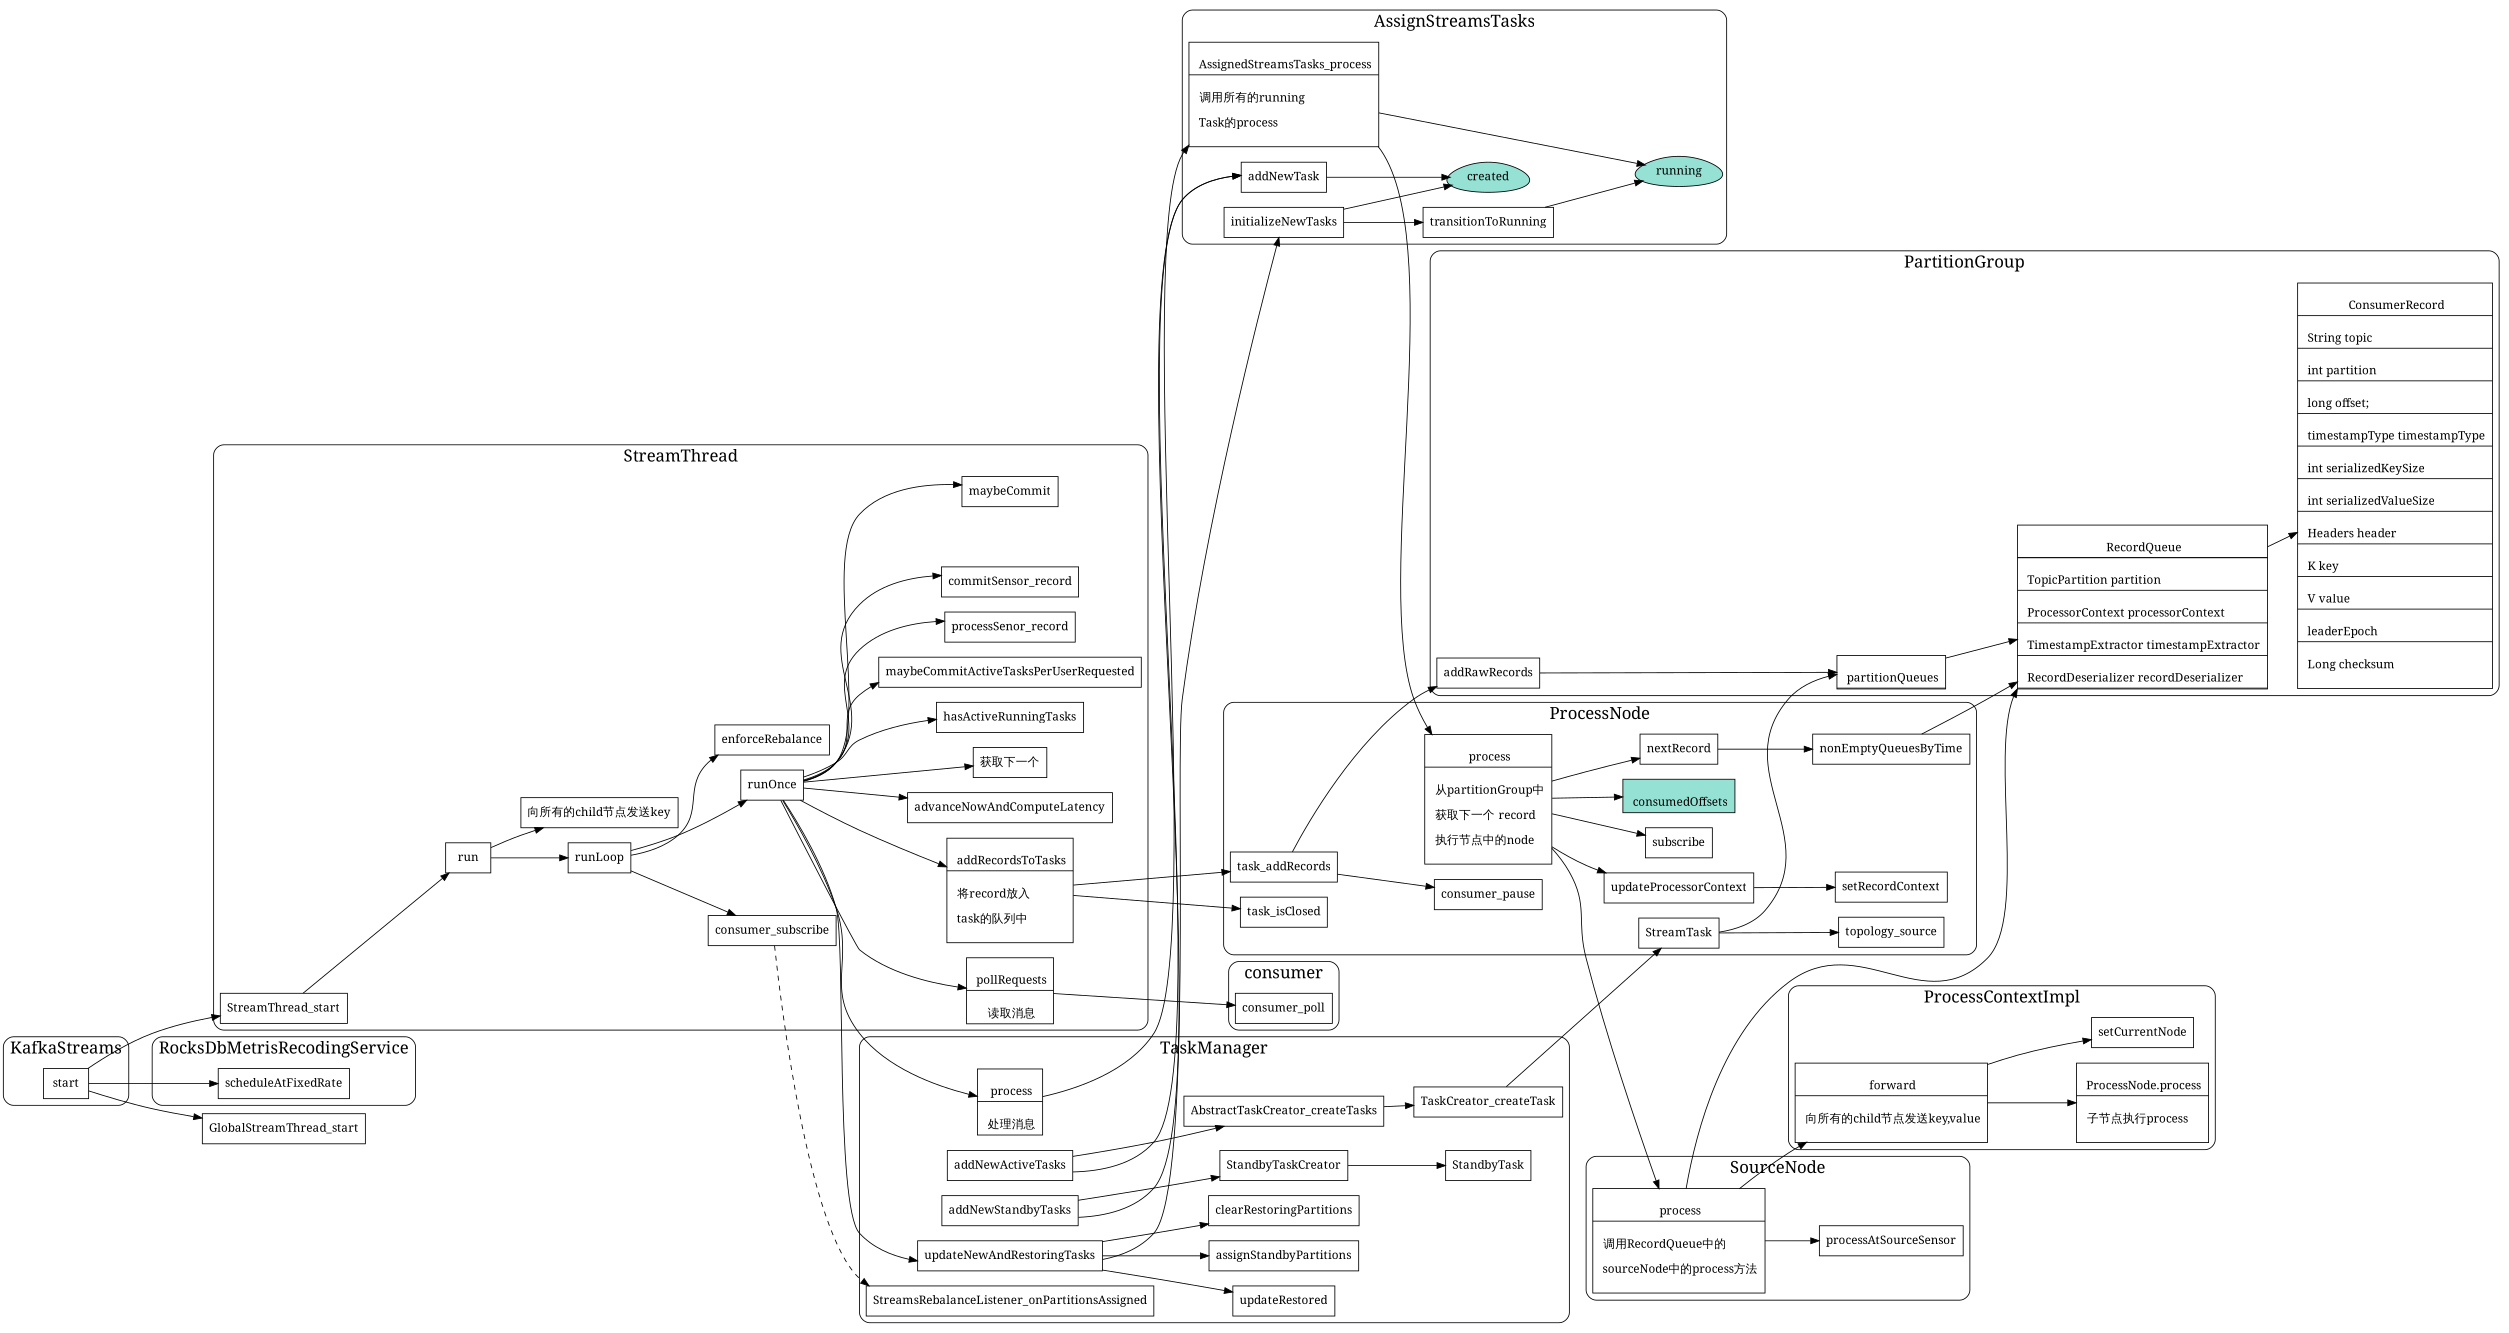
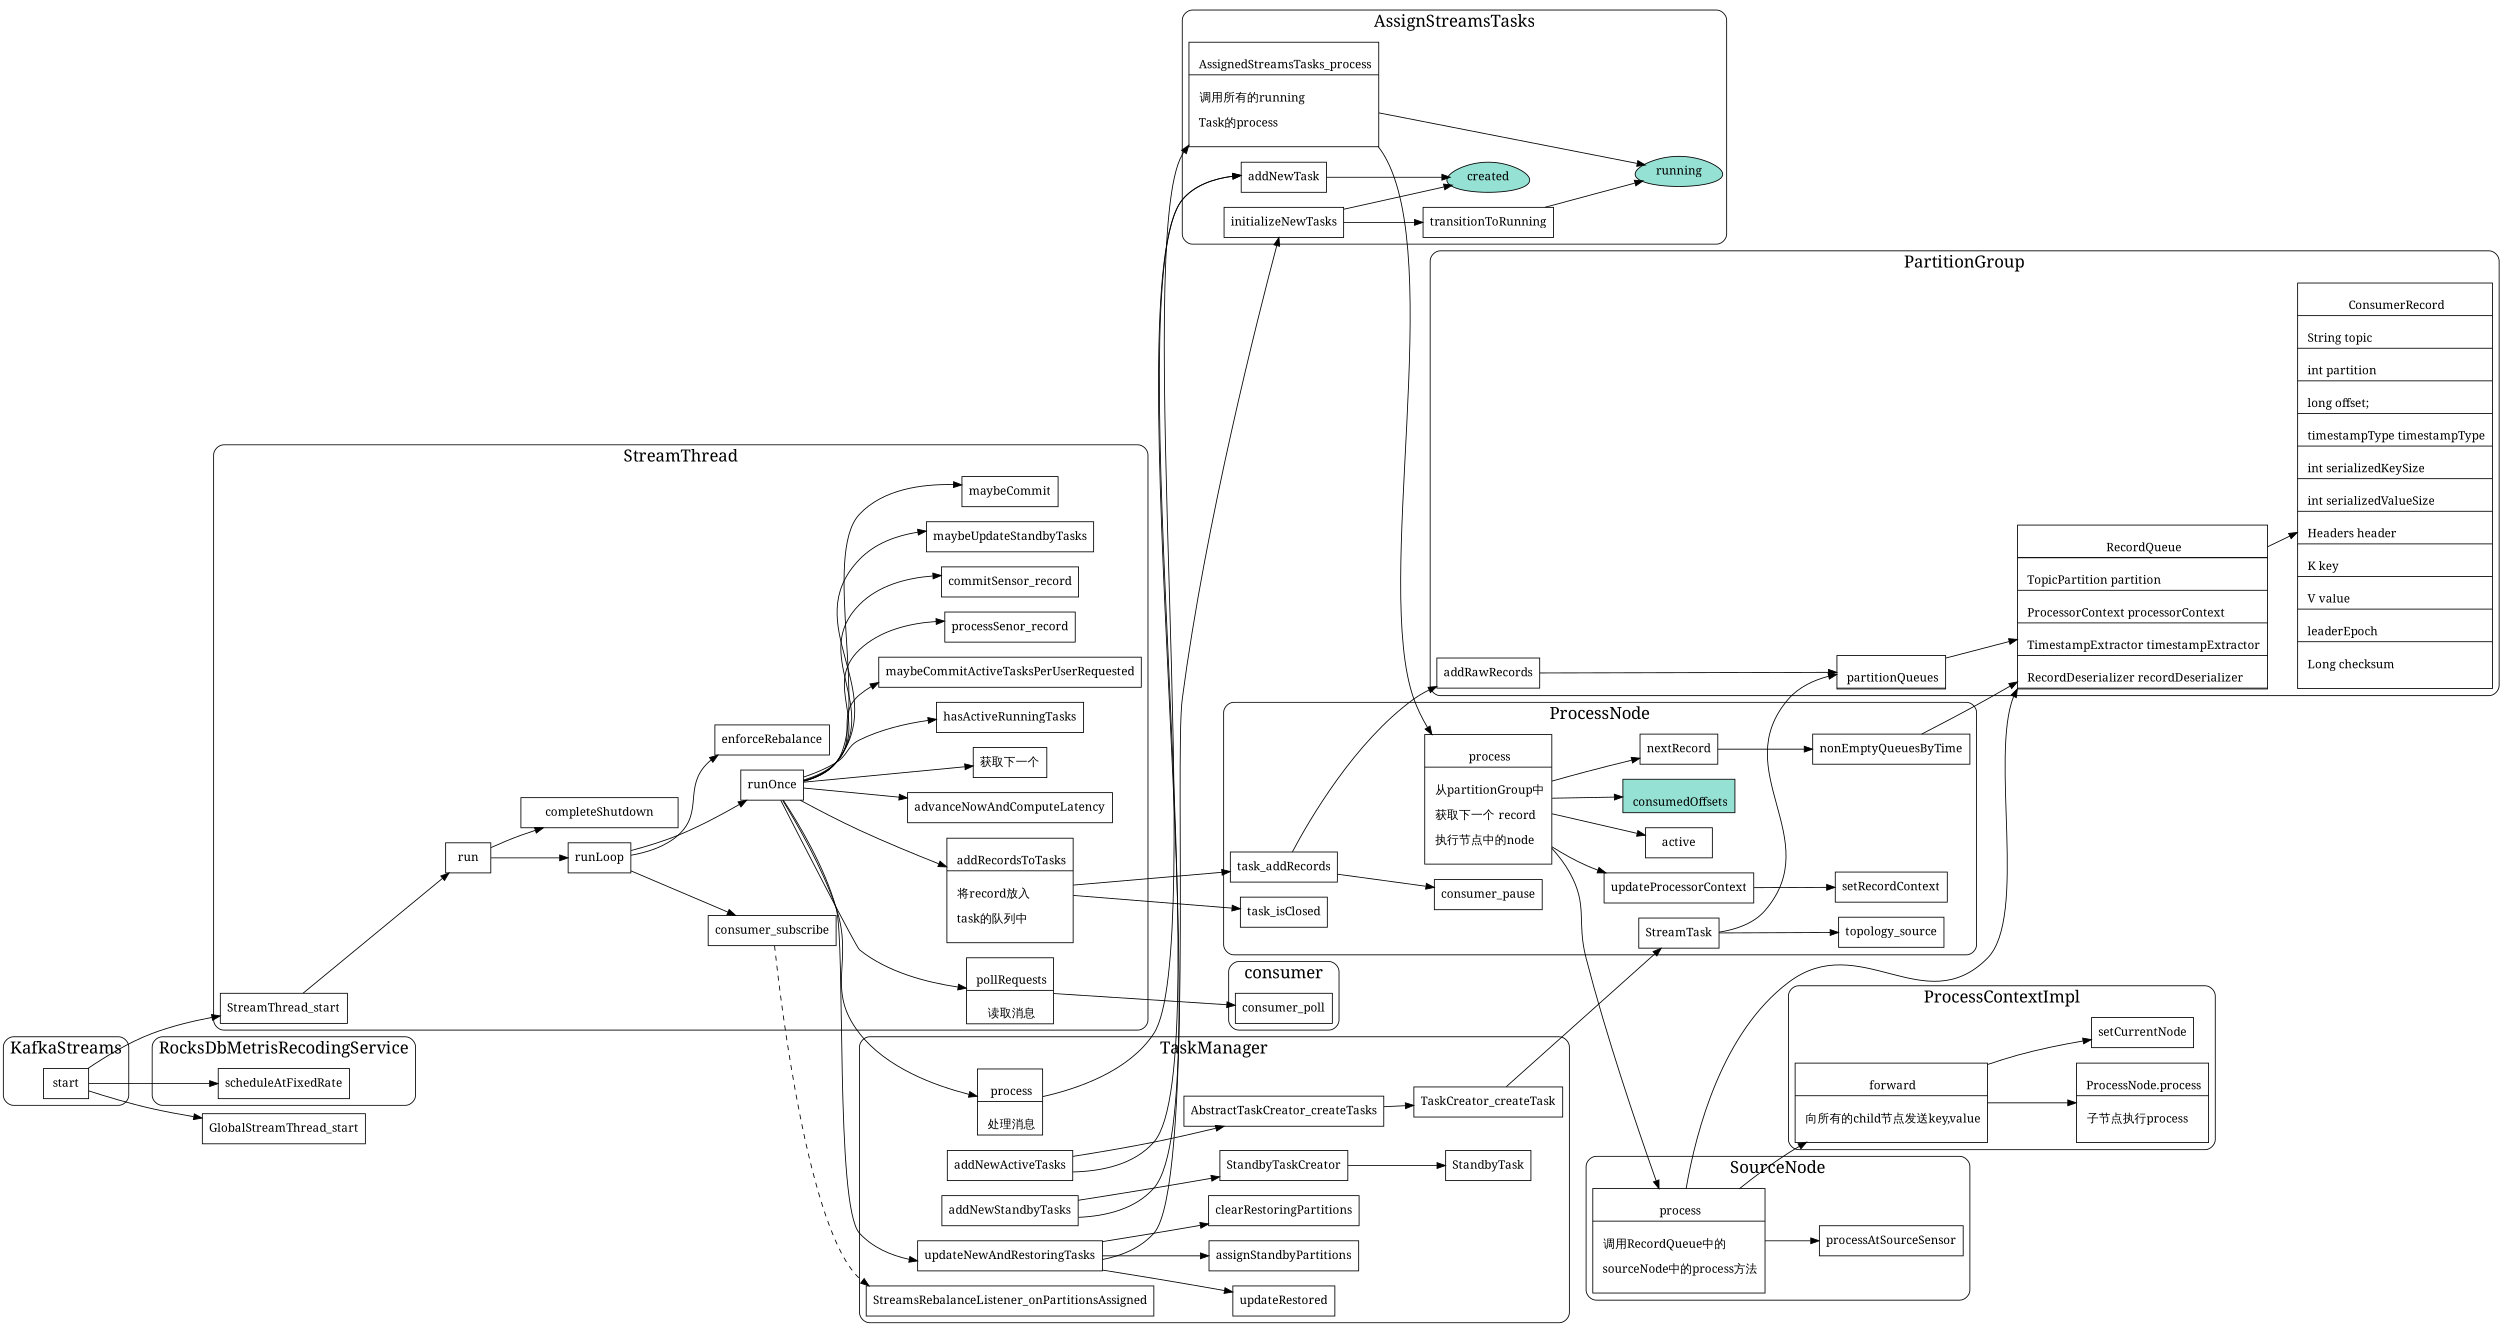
none -> (1010, 537)
(599, 813) -> (599, 813)
(1679, 843) -> (1679, 843)
